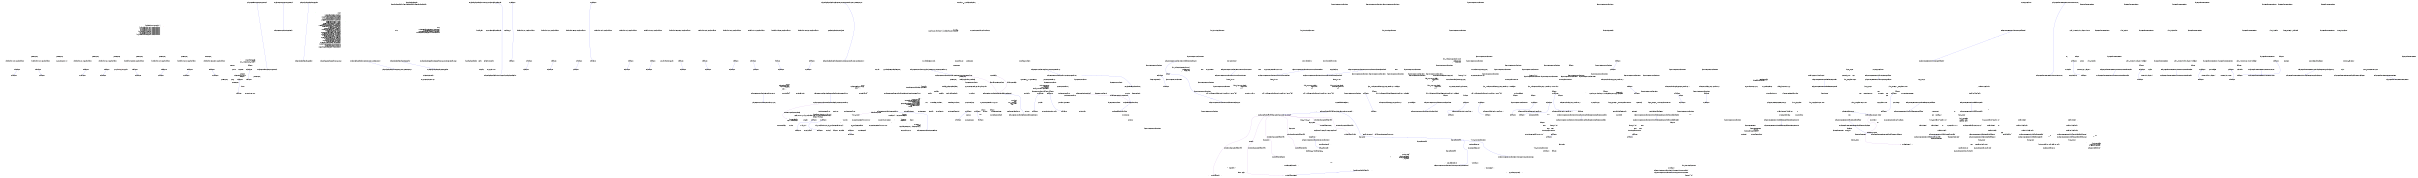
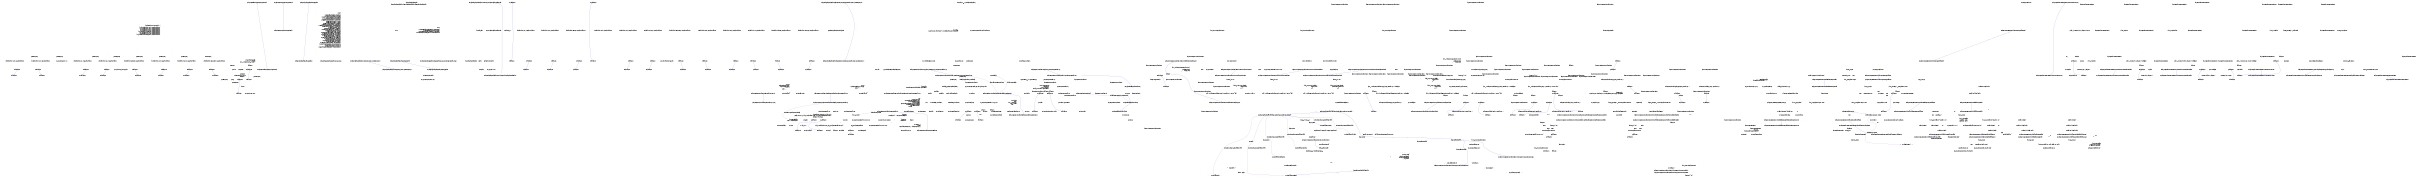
(1381, 164) -> (1456, 152)
